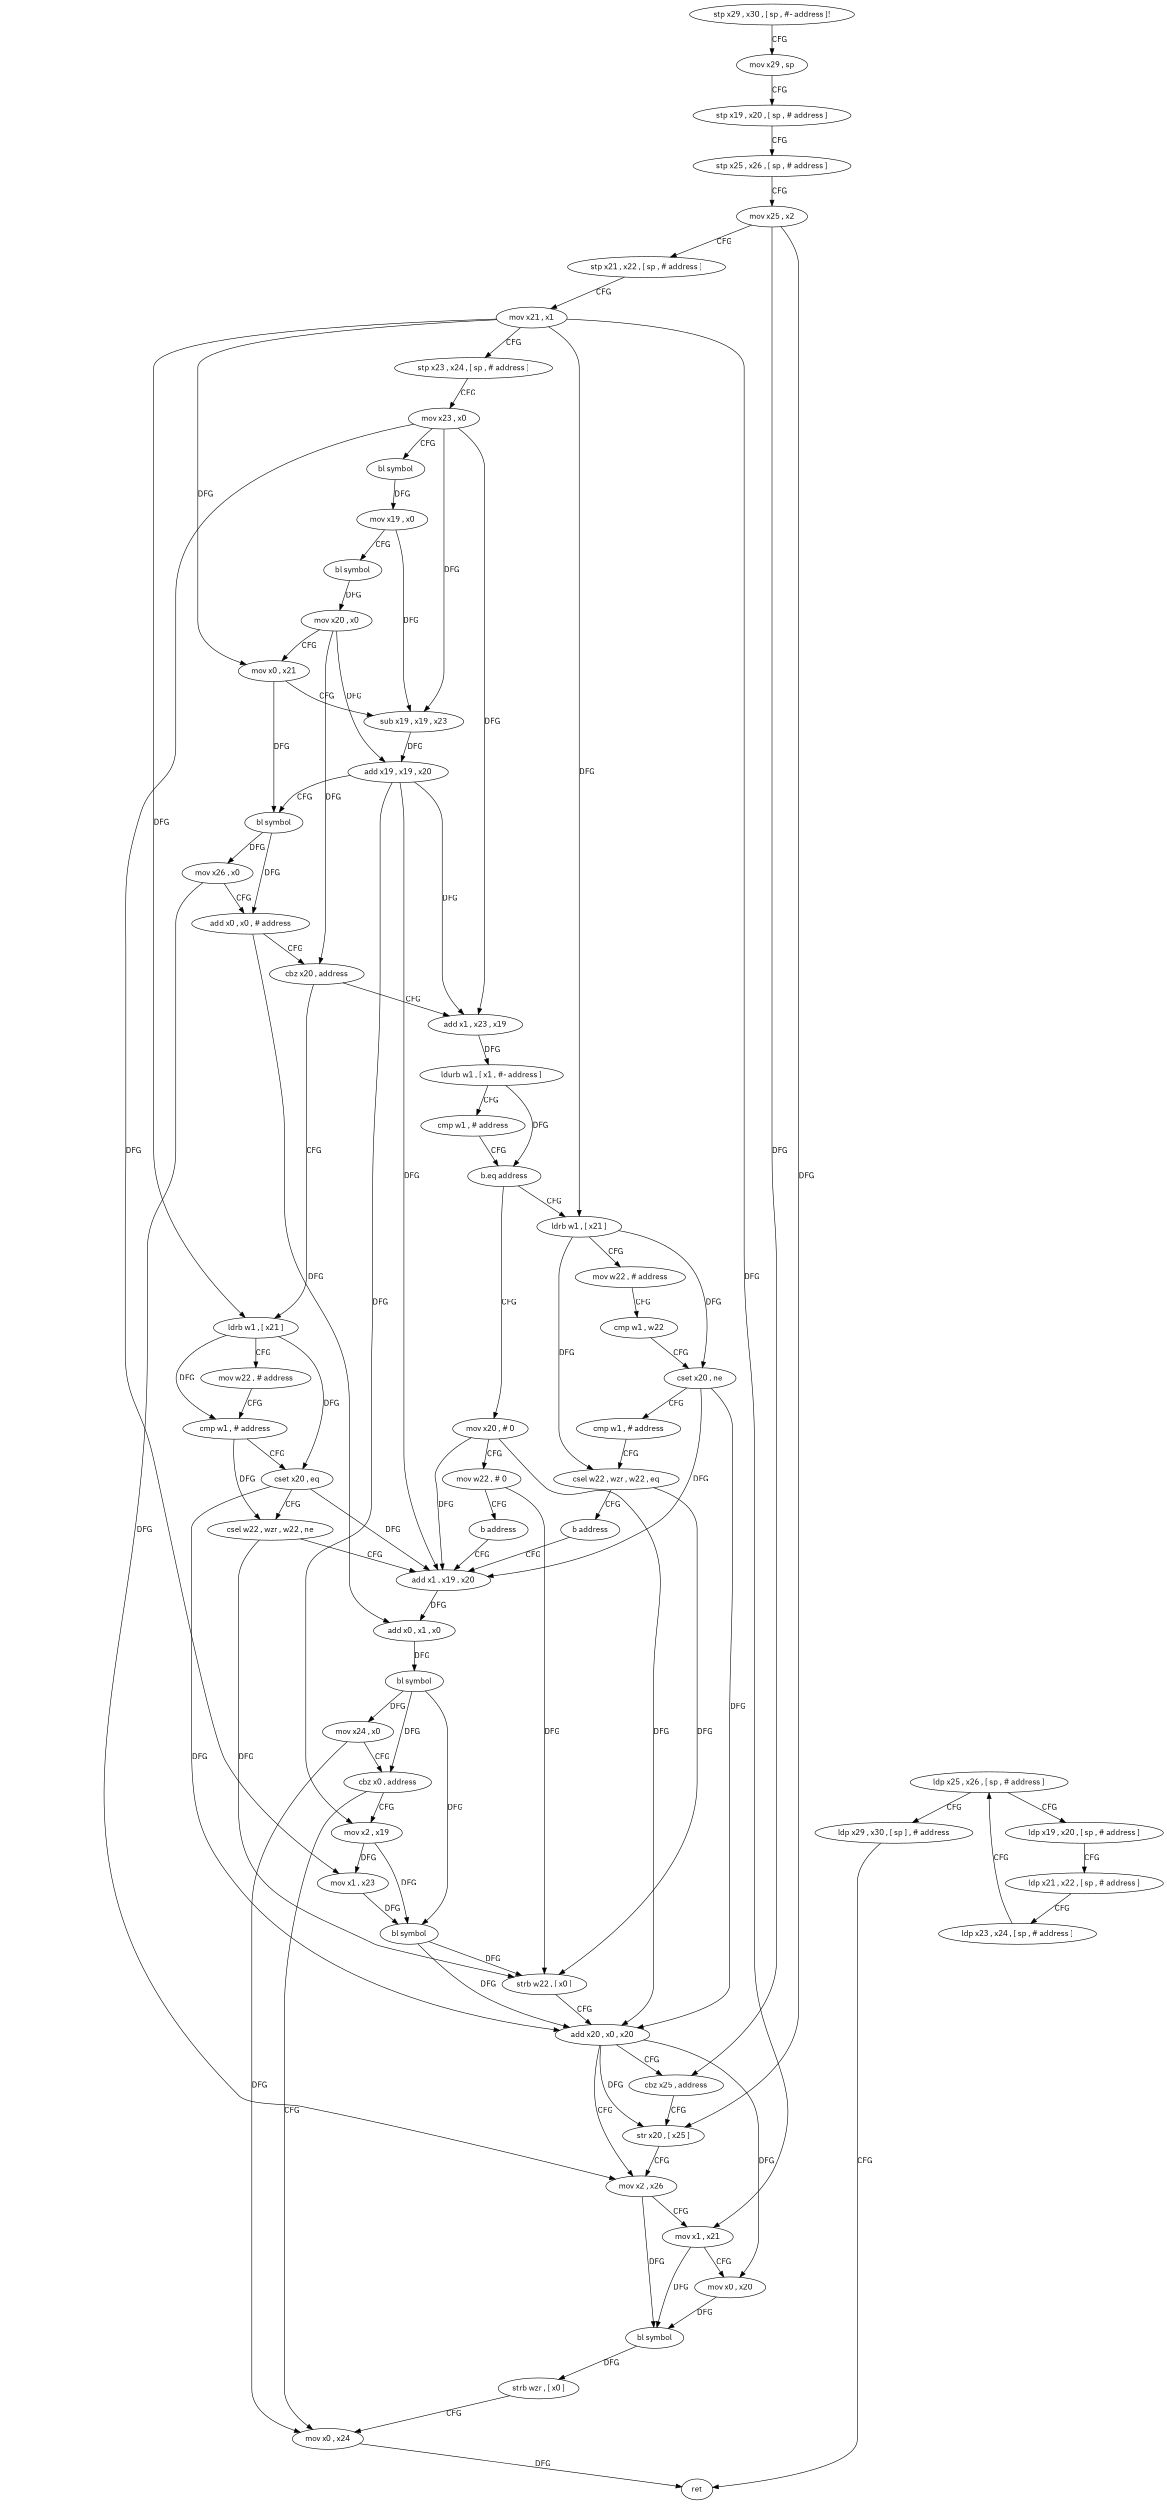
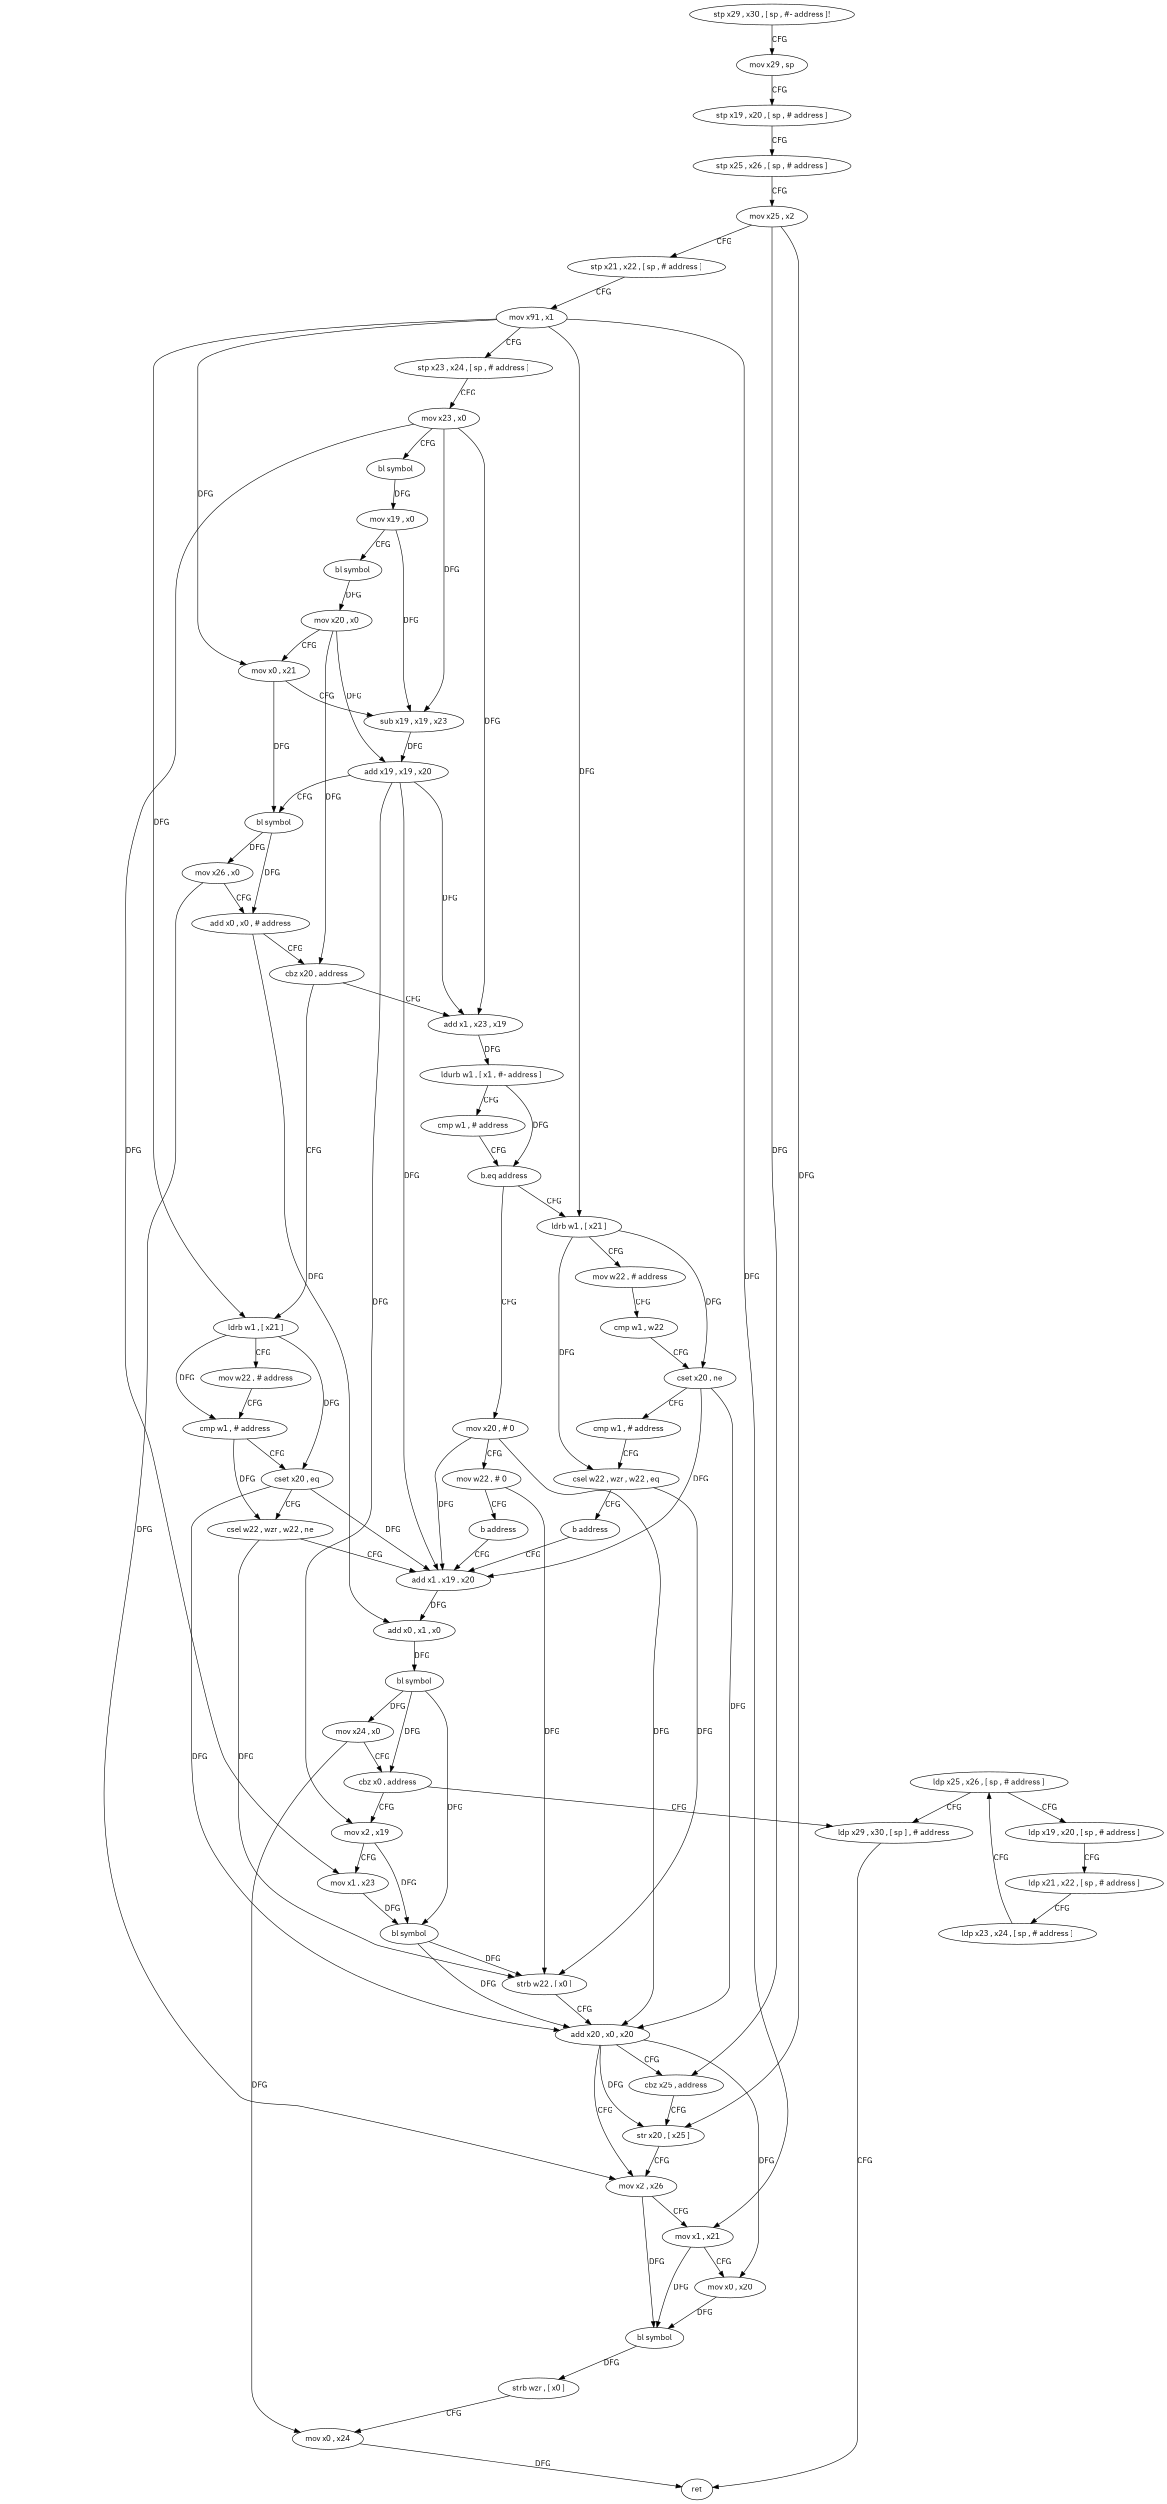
(532, 318) -> (532, 318)
(369, 1858) -> (369, 1858)
(284, 2100) -> (627, 1806)
